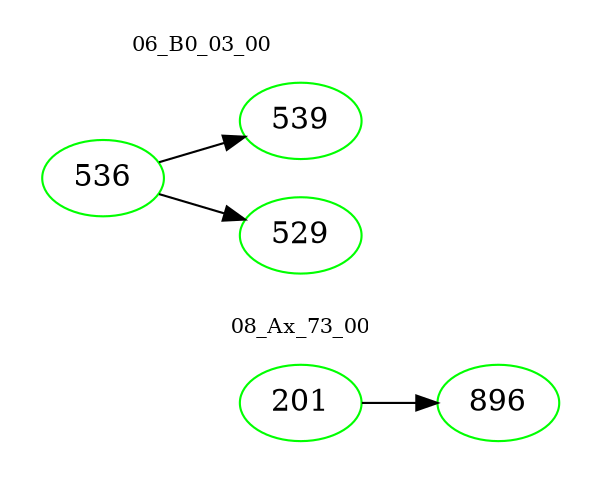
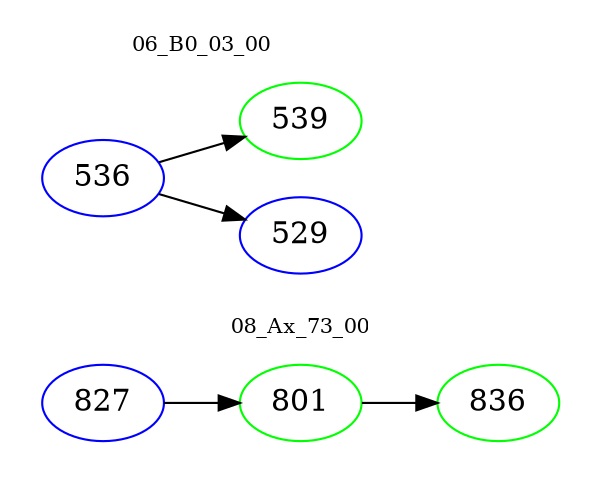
(103, 178) -> (103, 178)
(301, 235) -> (301, 235)
none -> (103, 403)
(301, 403) -> (301, 403)
(498, 403) -> (498, 403)
